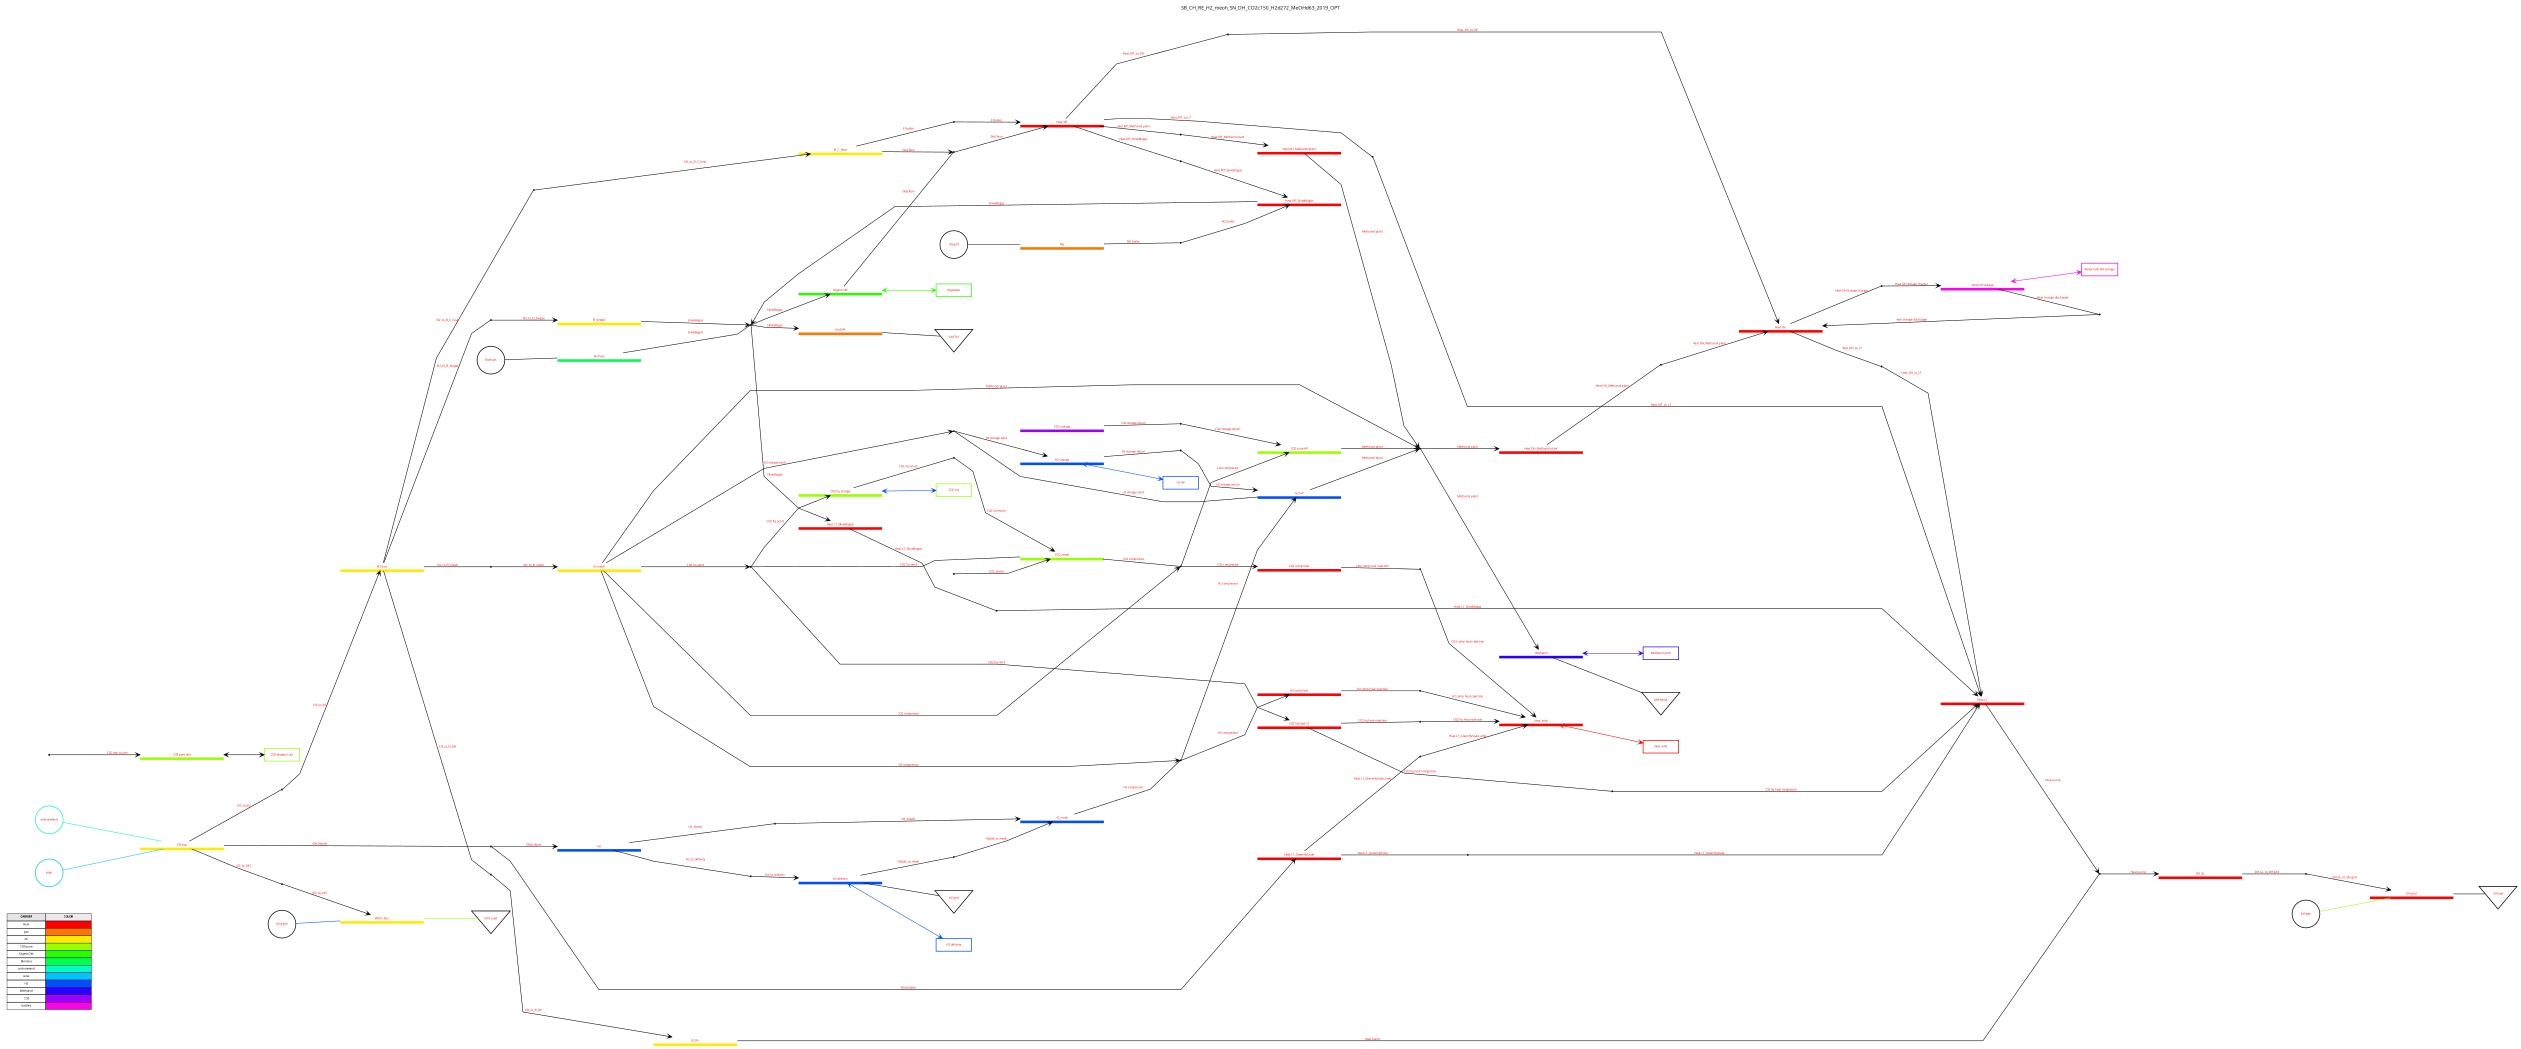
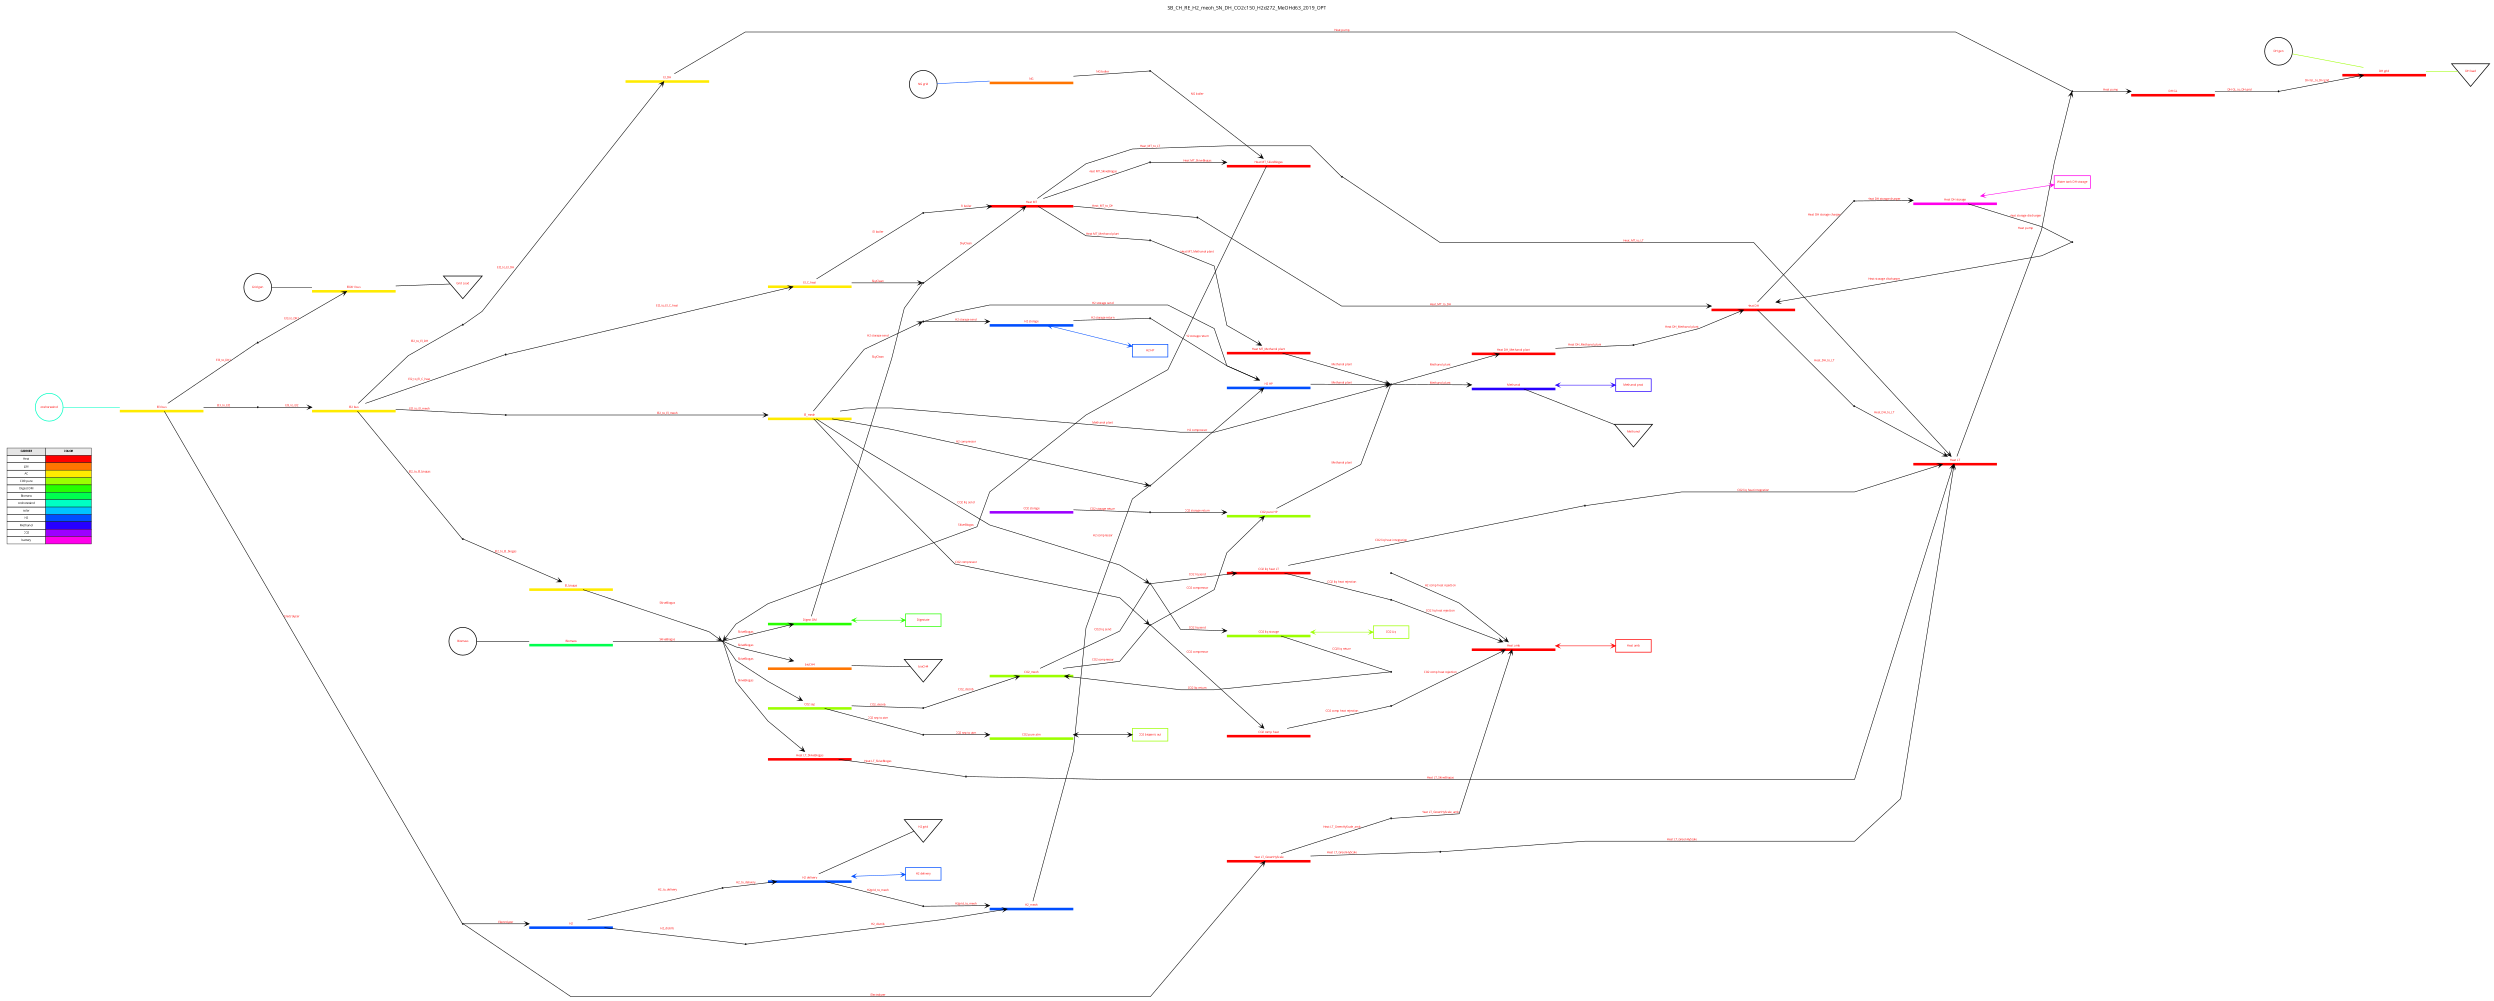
(994, 245) -> (963, 82)
(909, 491) -> (1342, 632)
(1299, 691) -> none
none -> (810, 705)
(49, 873) -> none
(2469, 894) -> (2442, 71)
(451, 919) -> (423, 285)
(318, 922) -> (292, 287)
